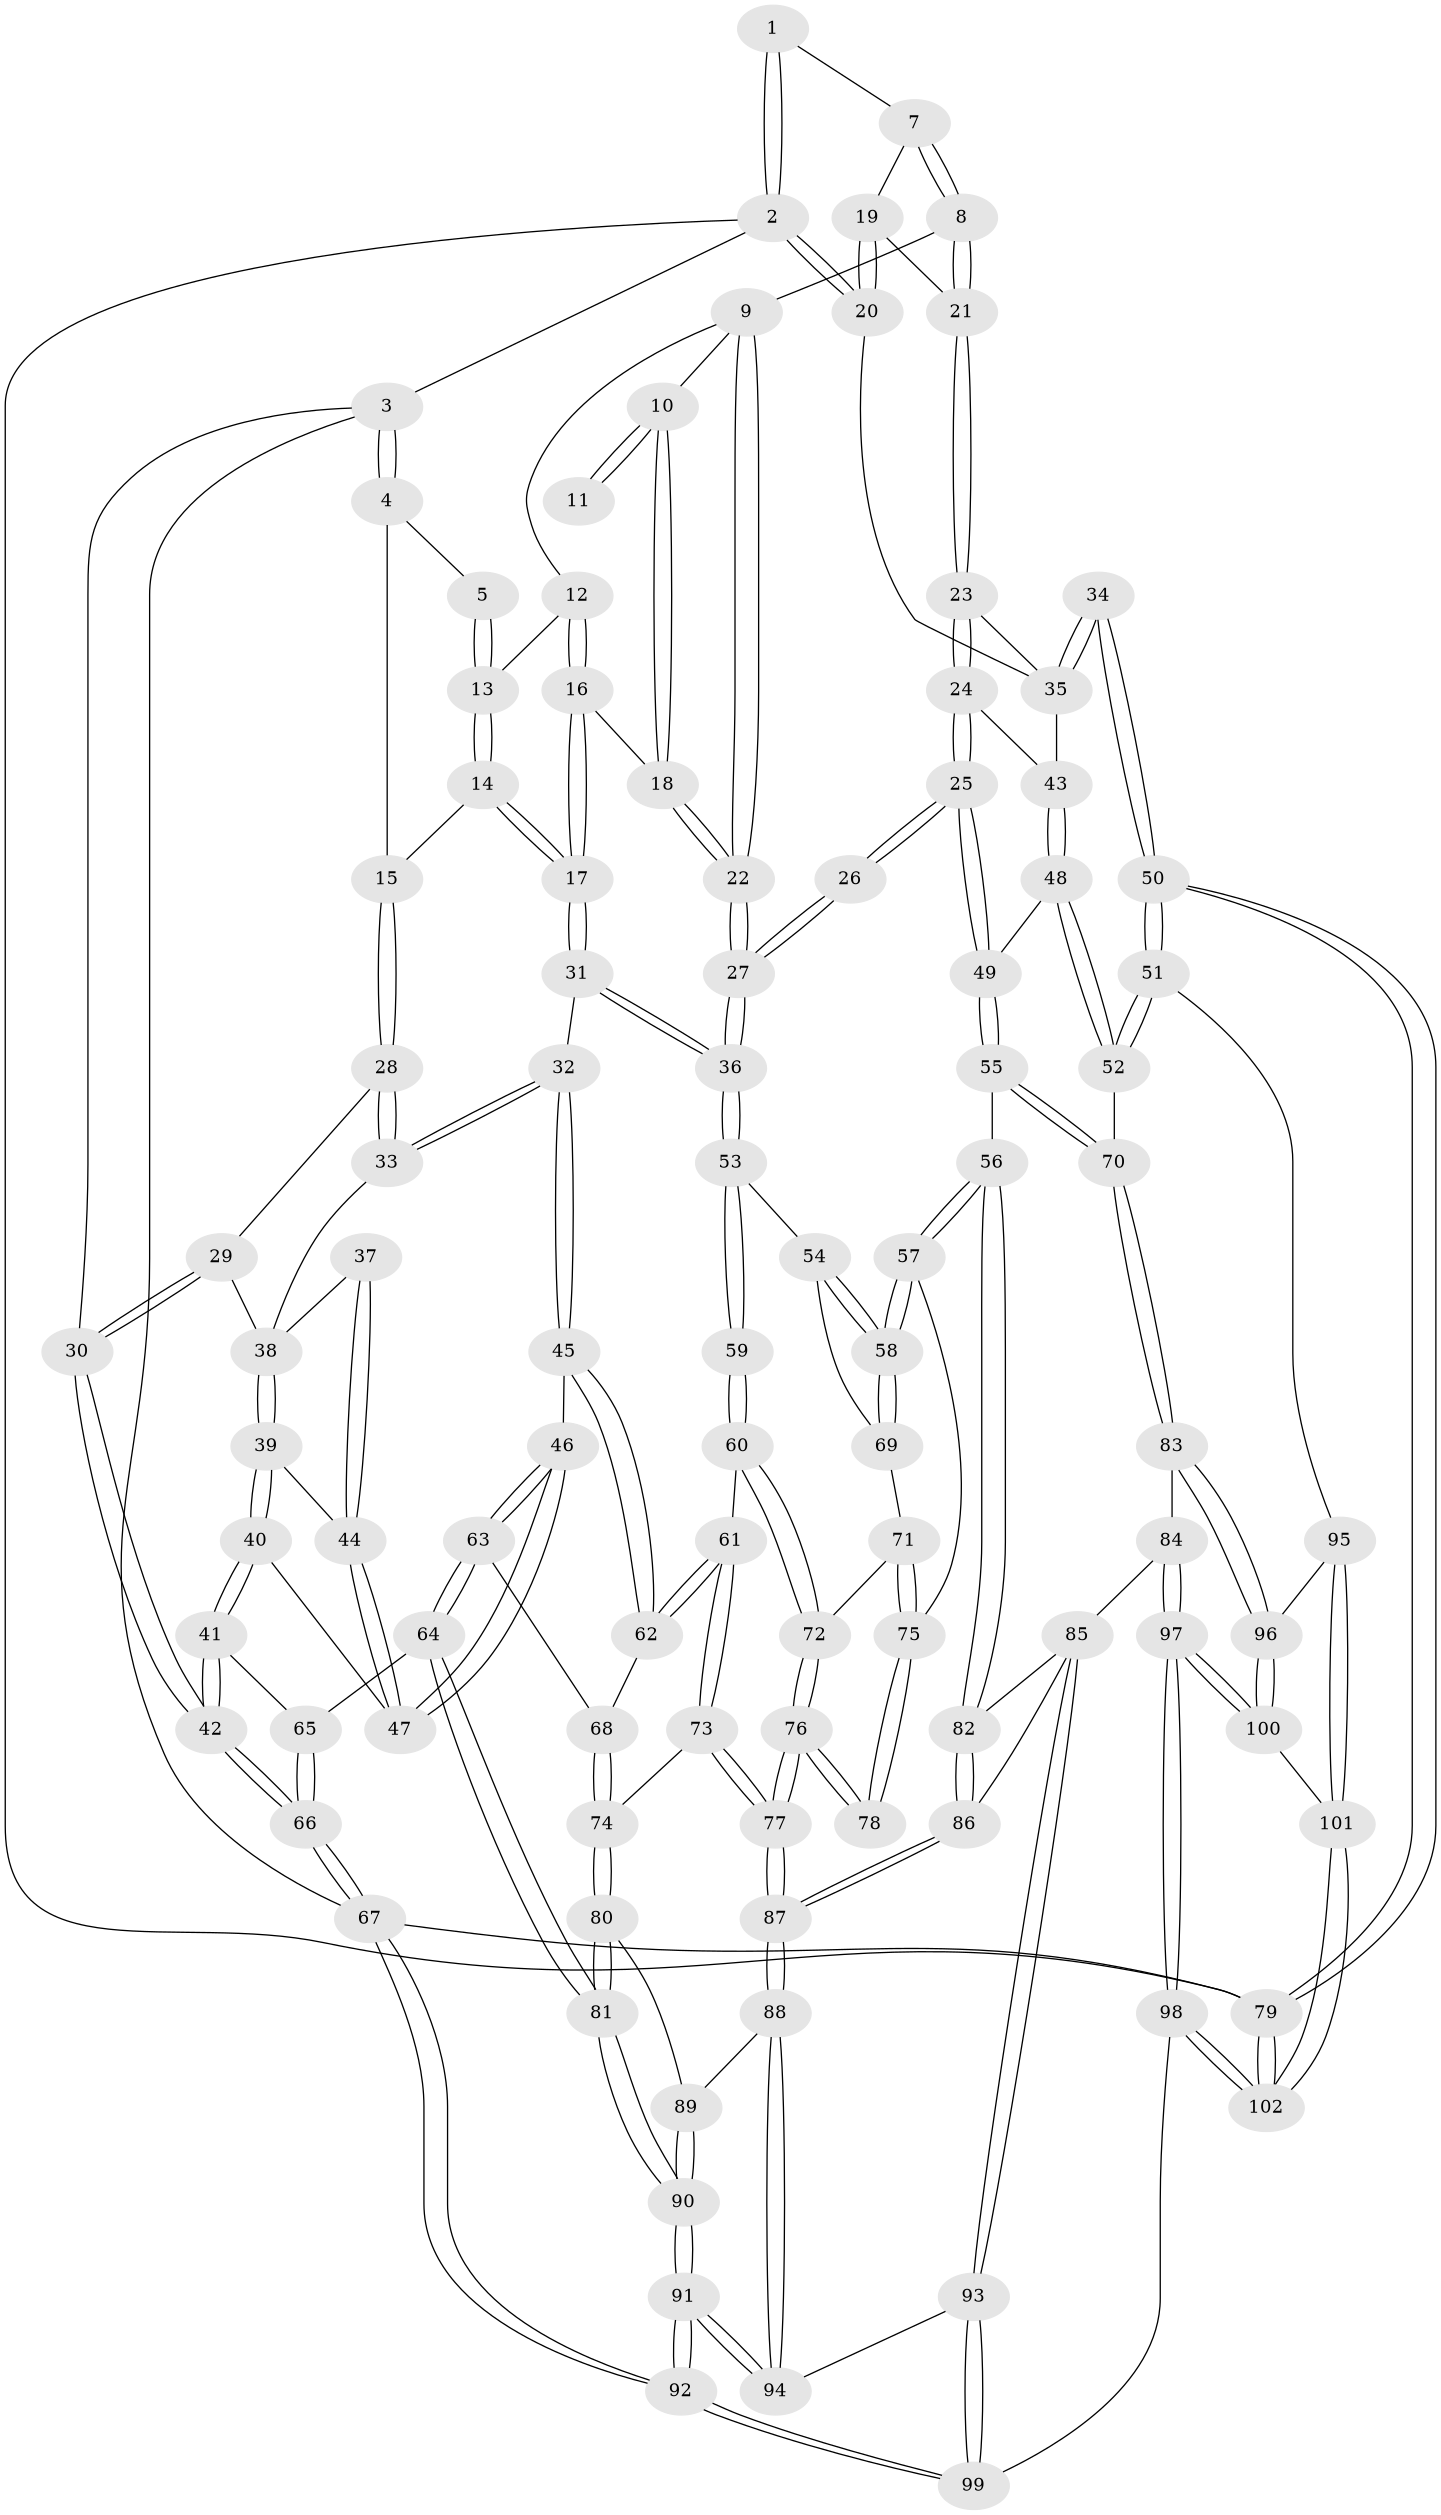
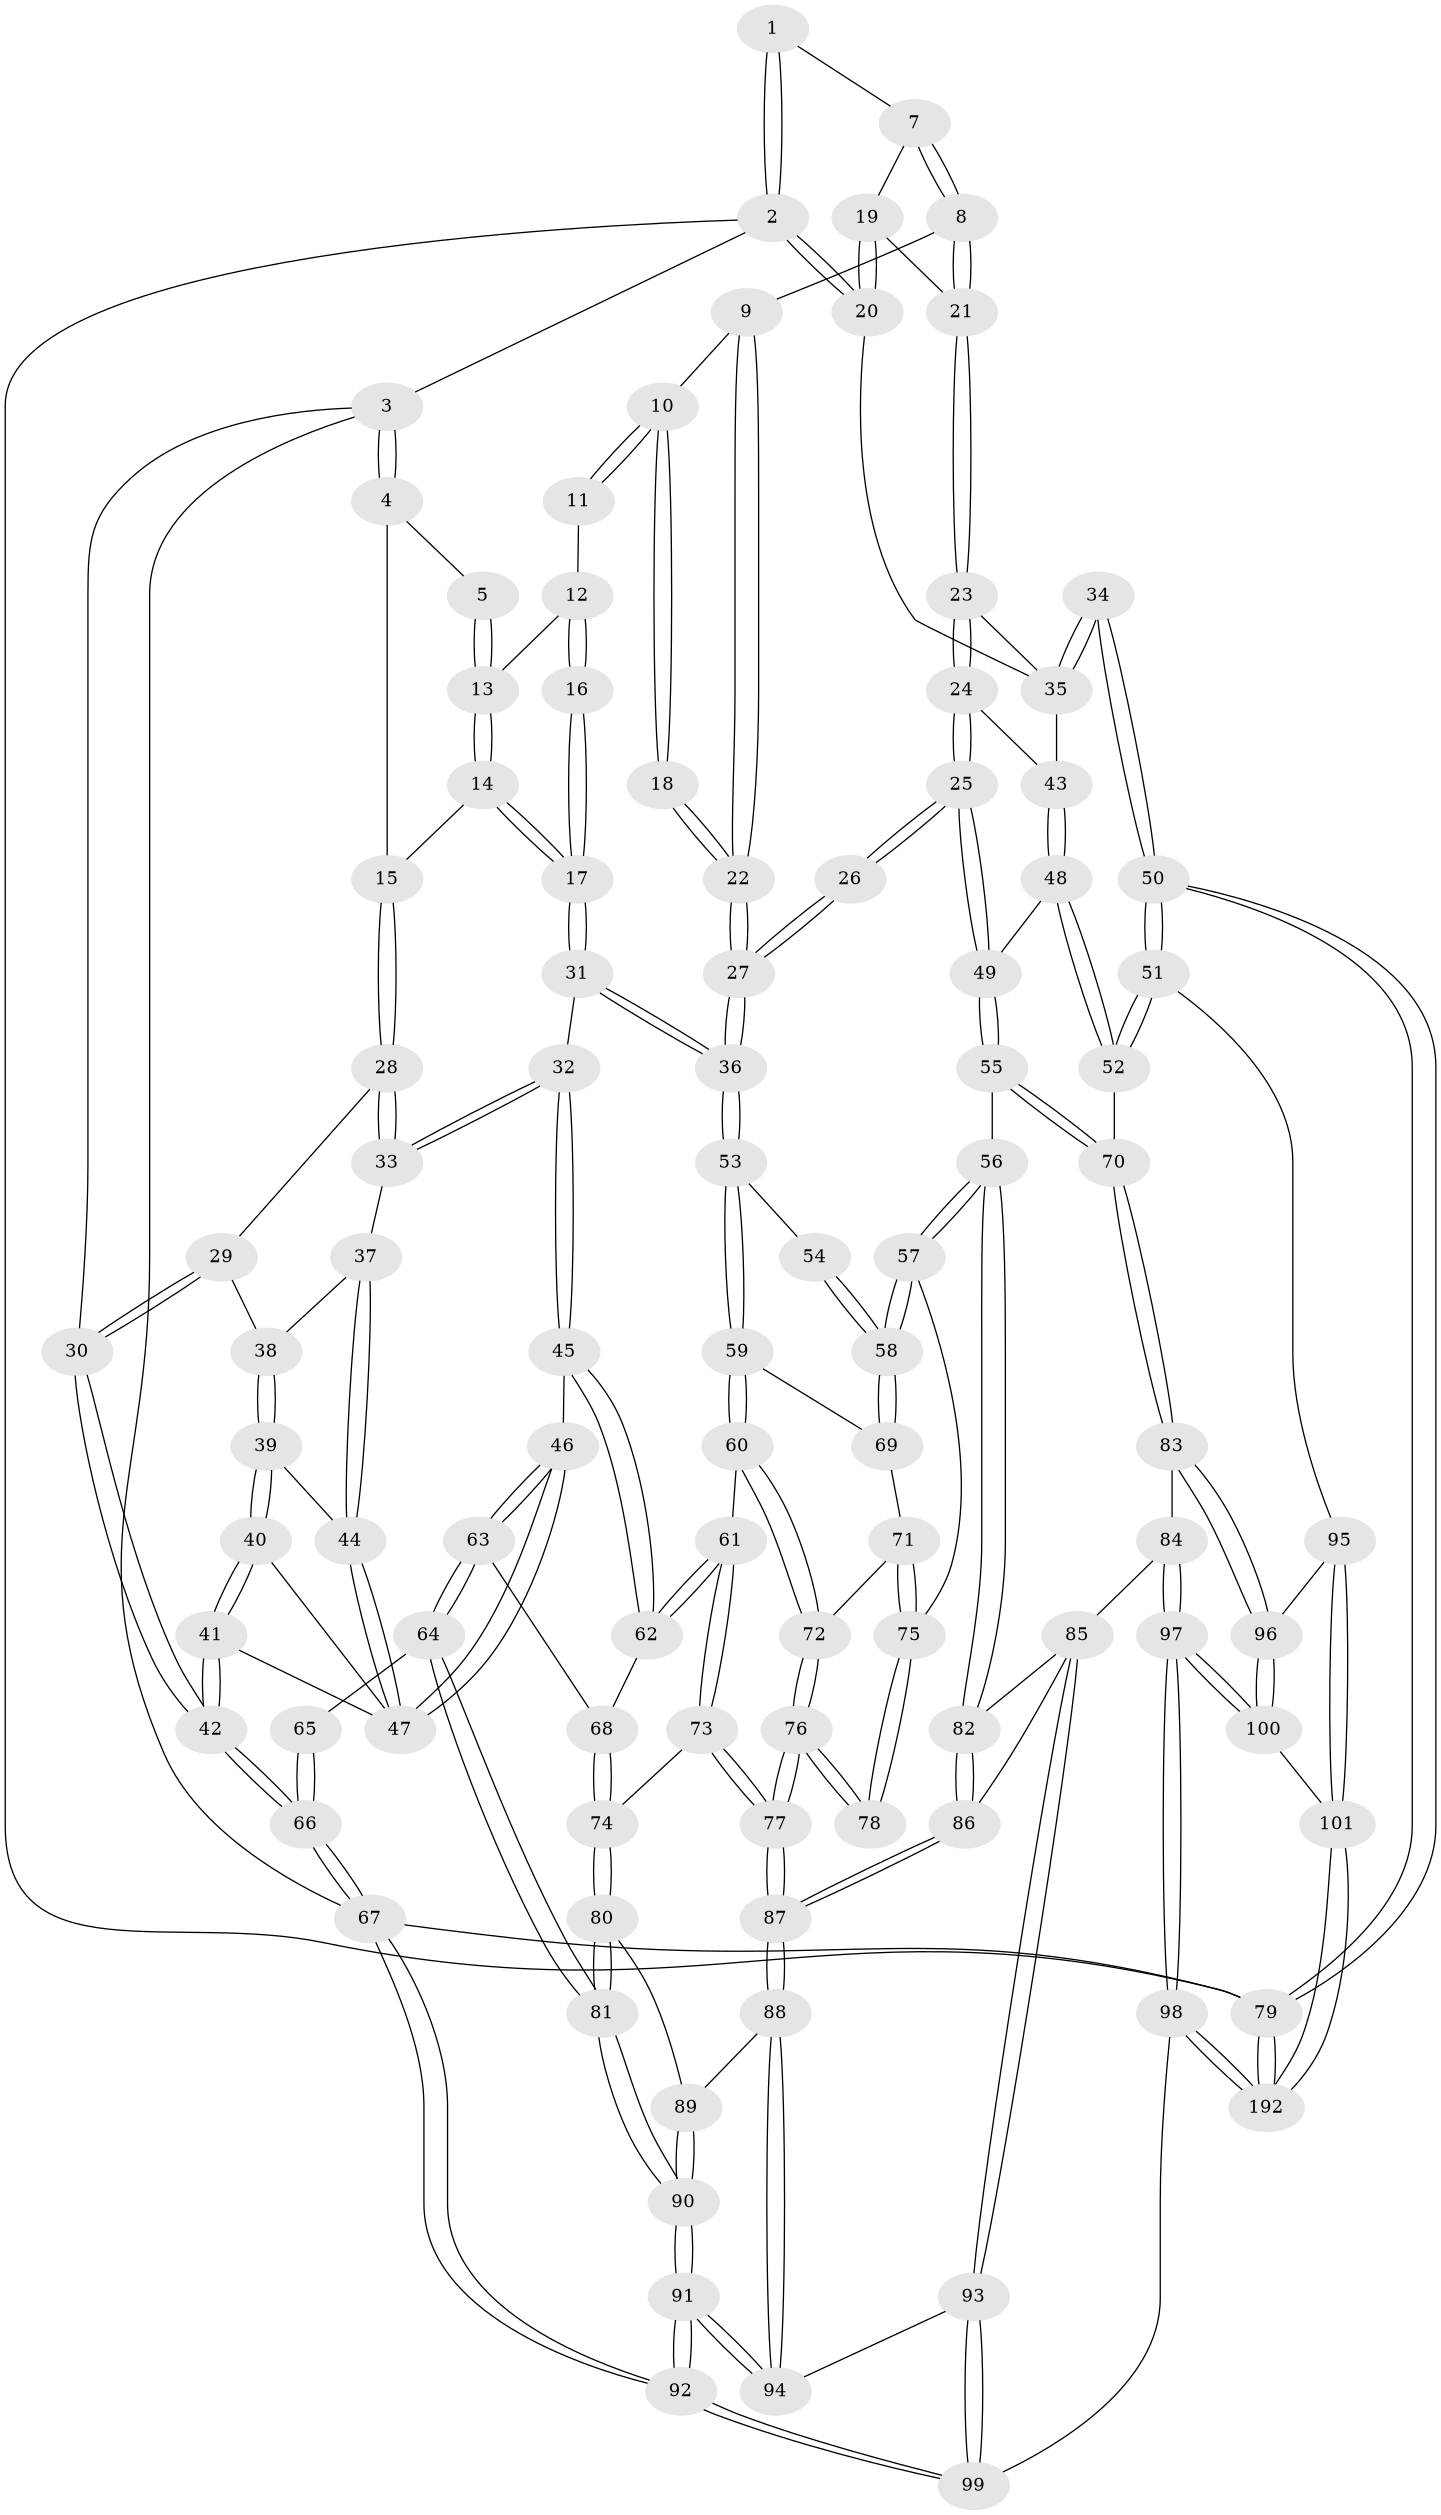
(569, 419) -> (578, 549)
(620, 738) -> none
(310, 1249) -> (377, 1210)
(833, 1357) -> (812, 1399)
(258, 1682) -> (306, 1683)
(1267, 2108) -> (1267, 2108)
